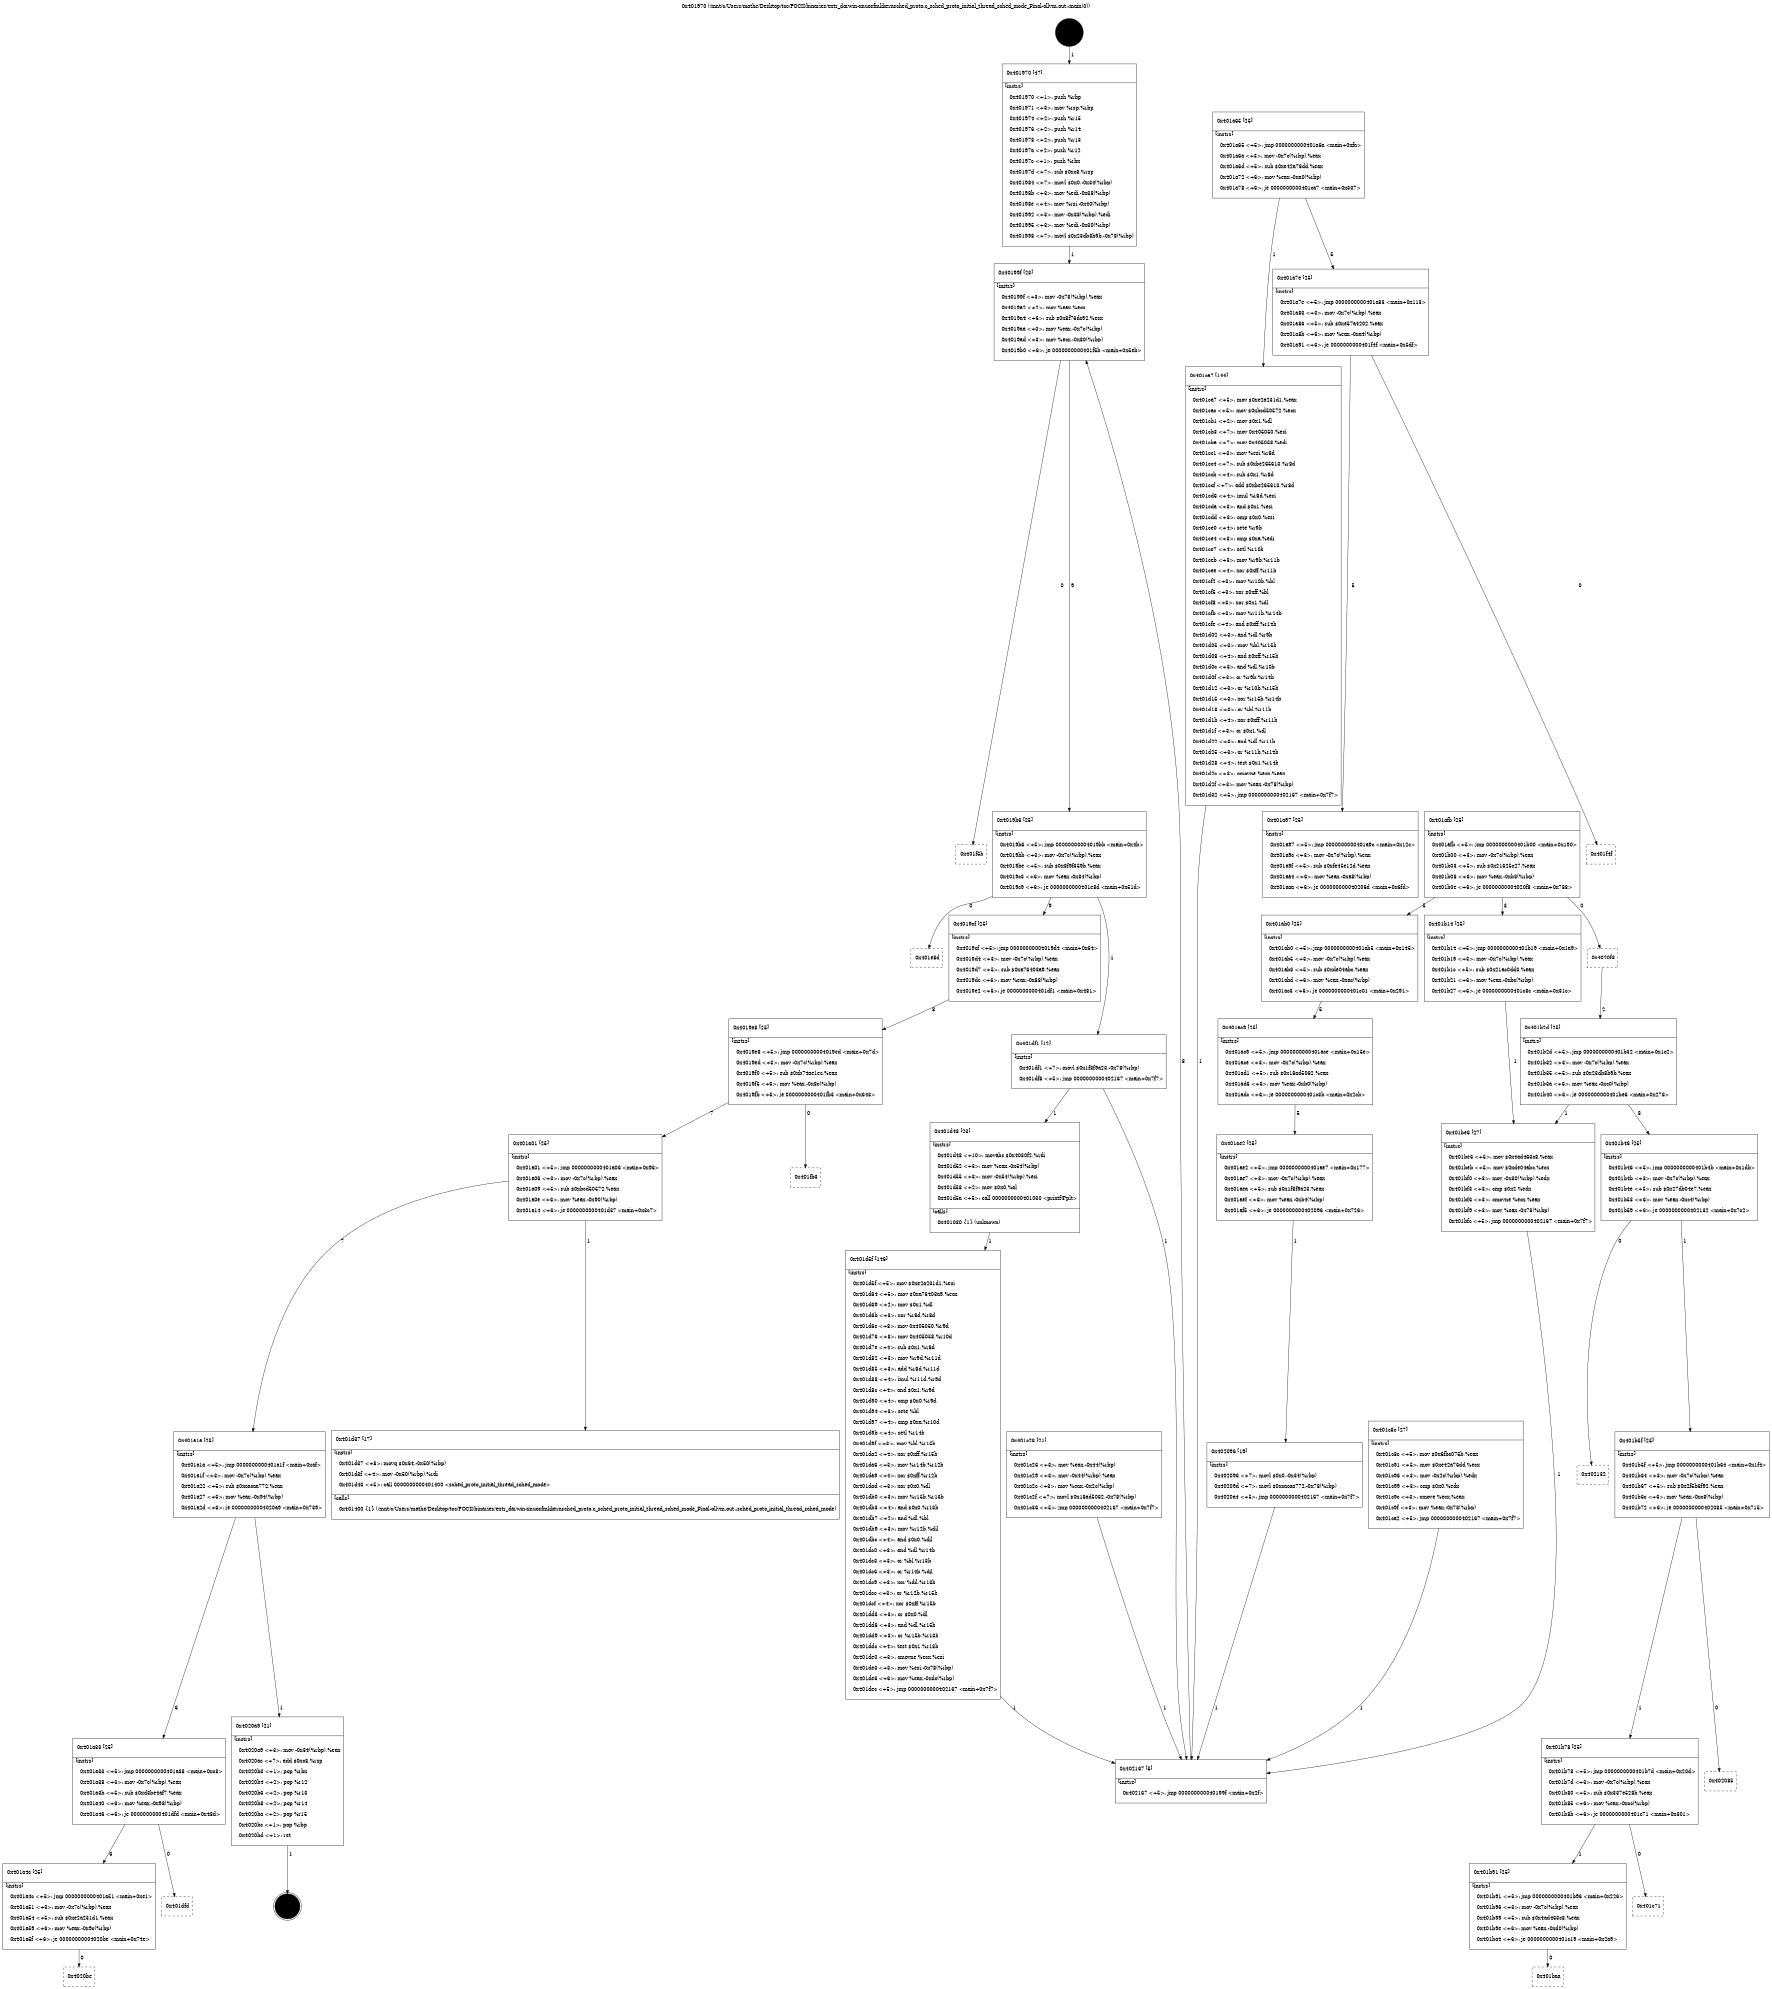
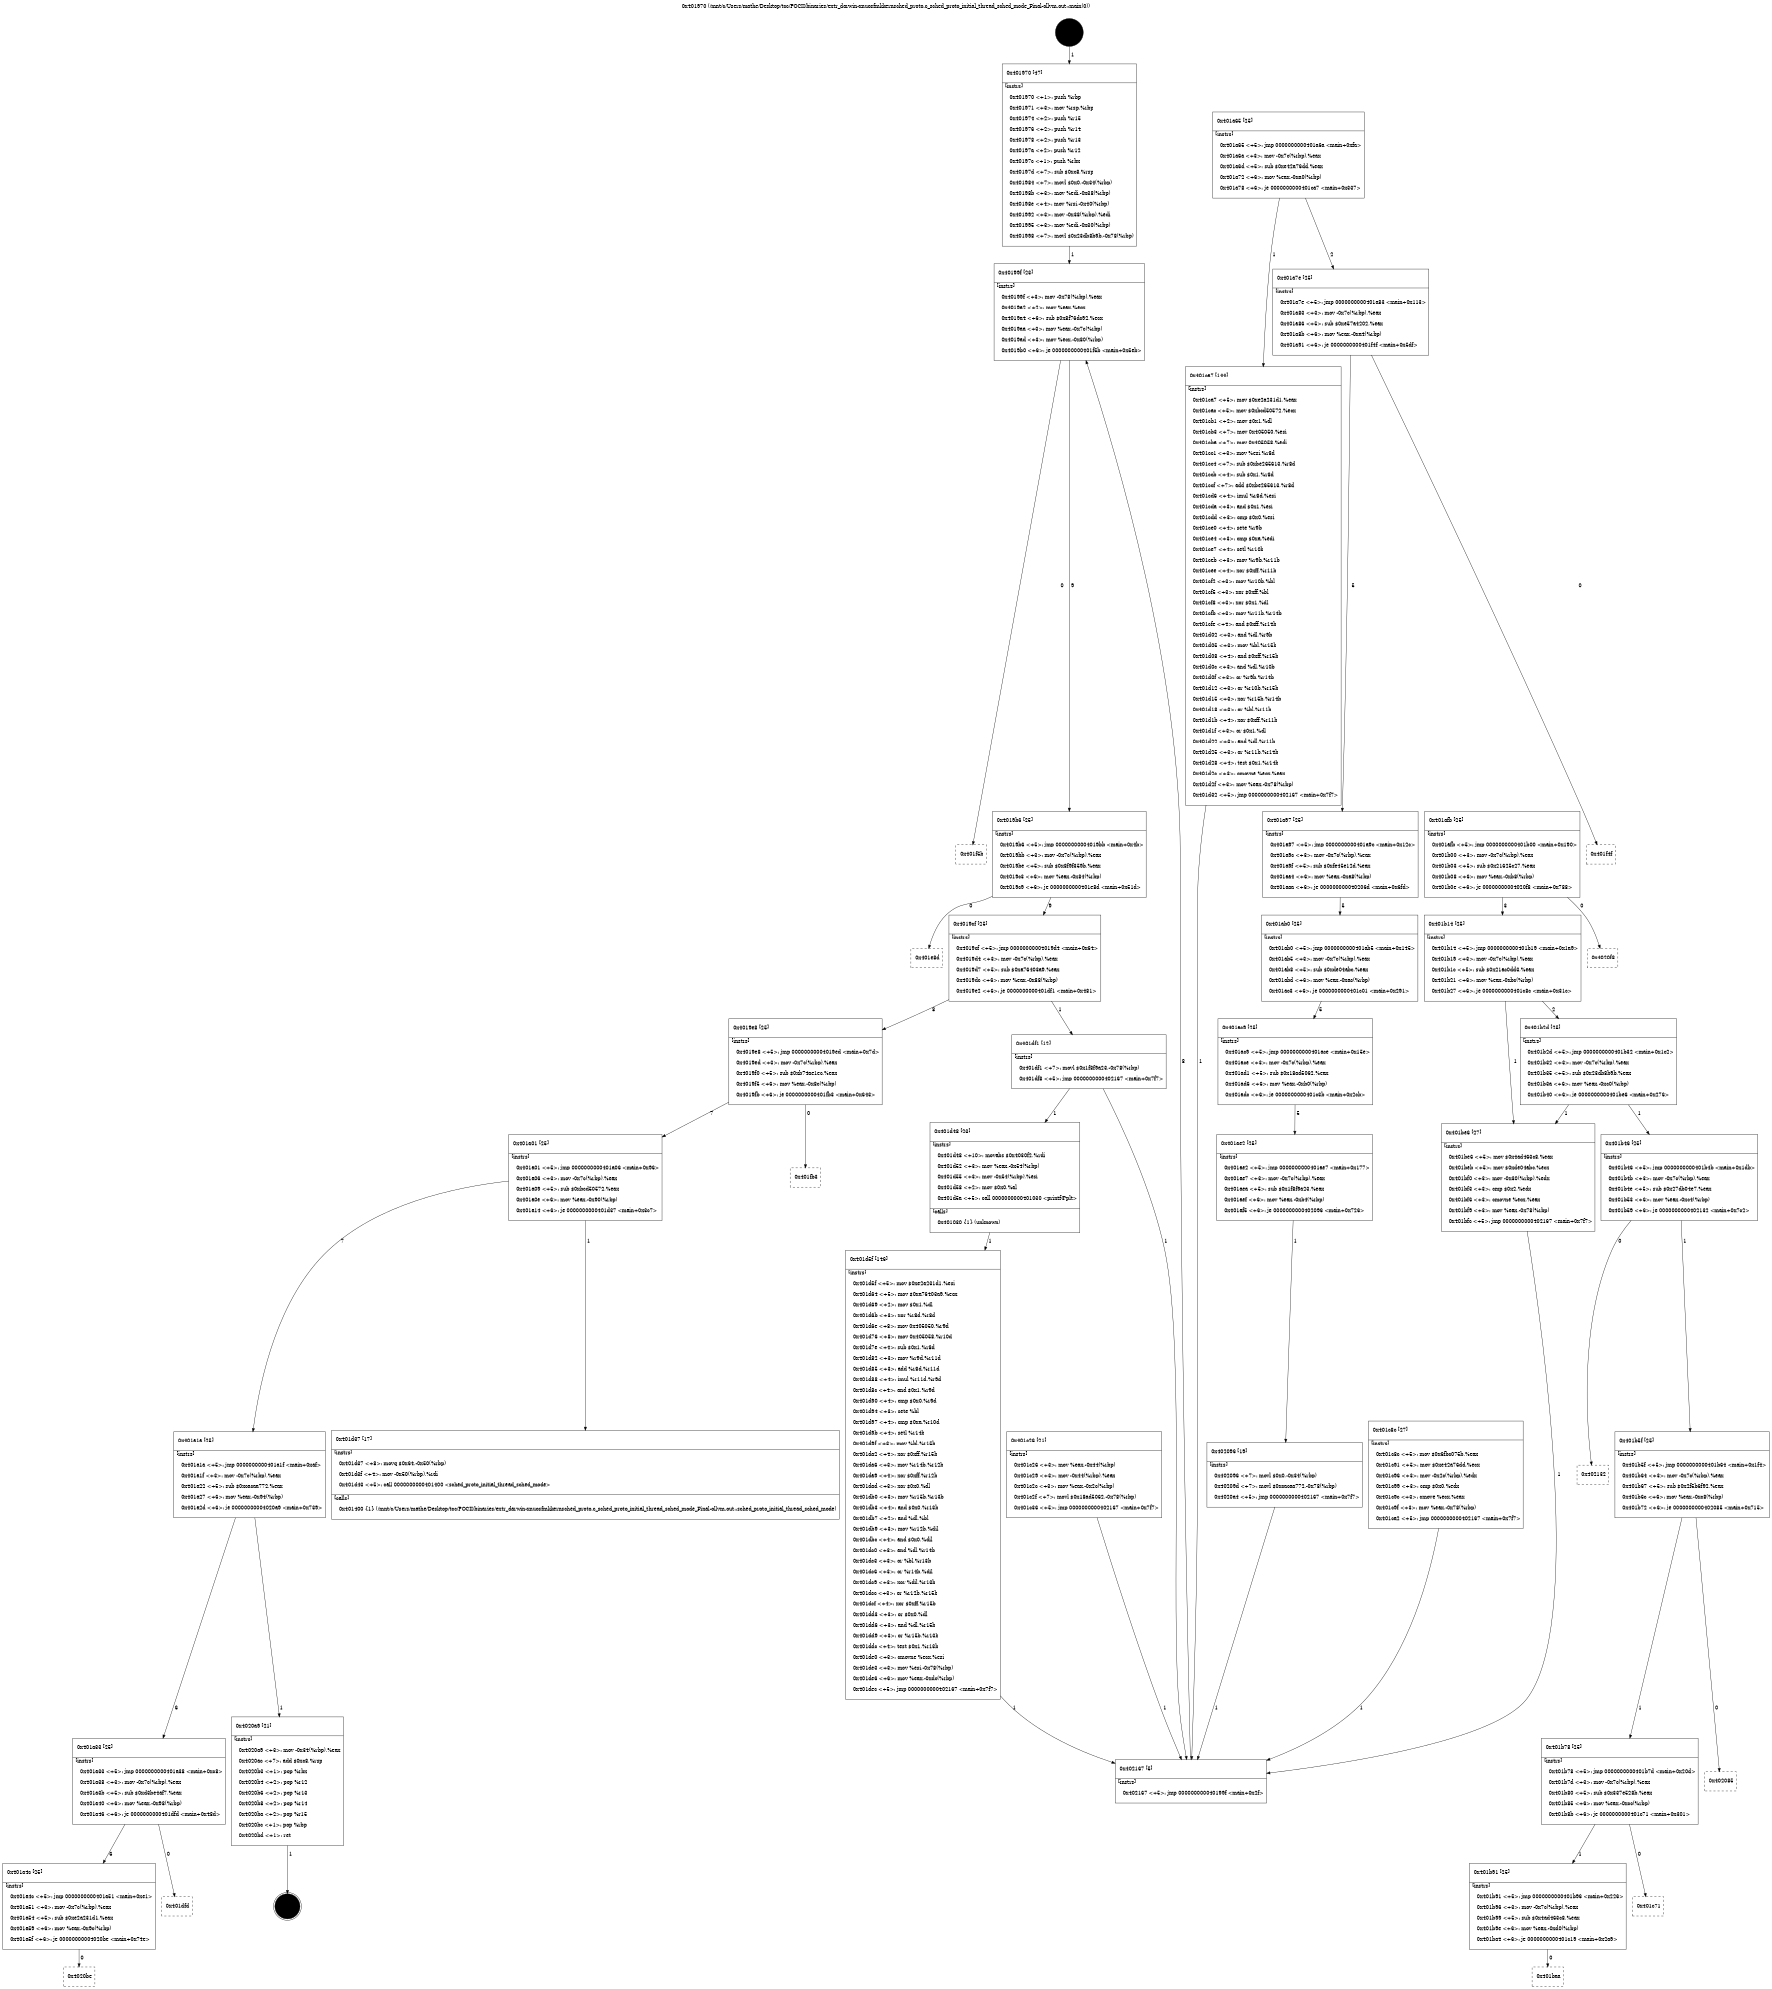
(1331, 255) -> (1331, 255)
(1423, 905) -> (1340, 905)
(1109, 964) -> (1061, 1017)
(1601, 991) -> (1549, 1009)
(1639, 1114) -> (1639, 1114)
